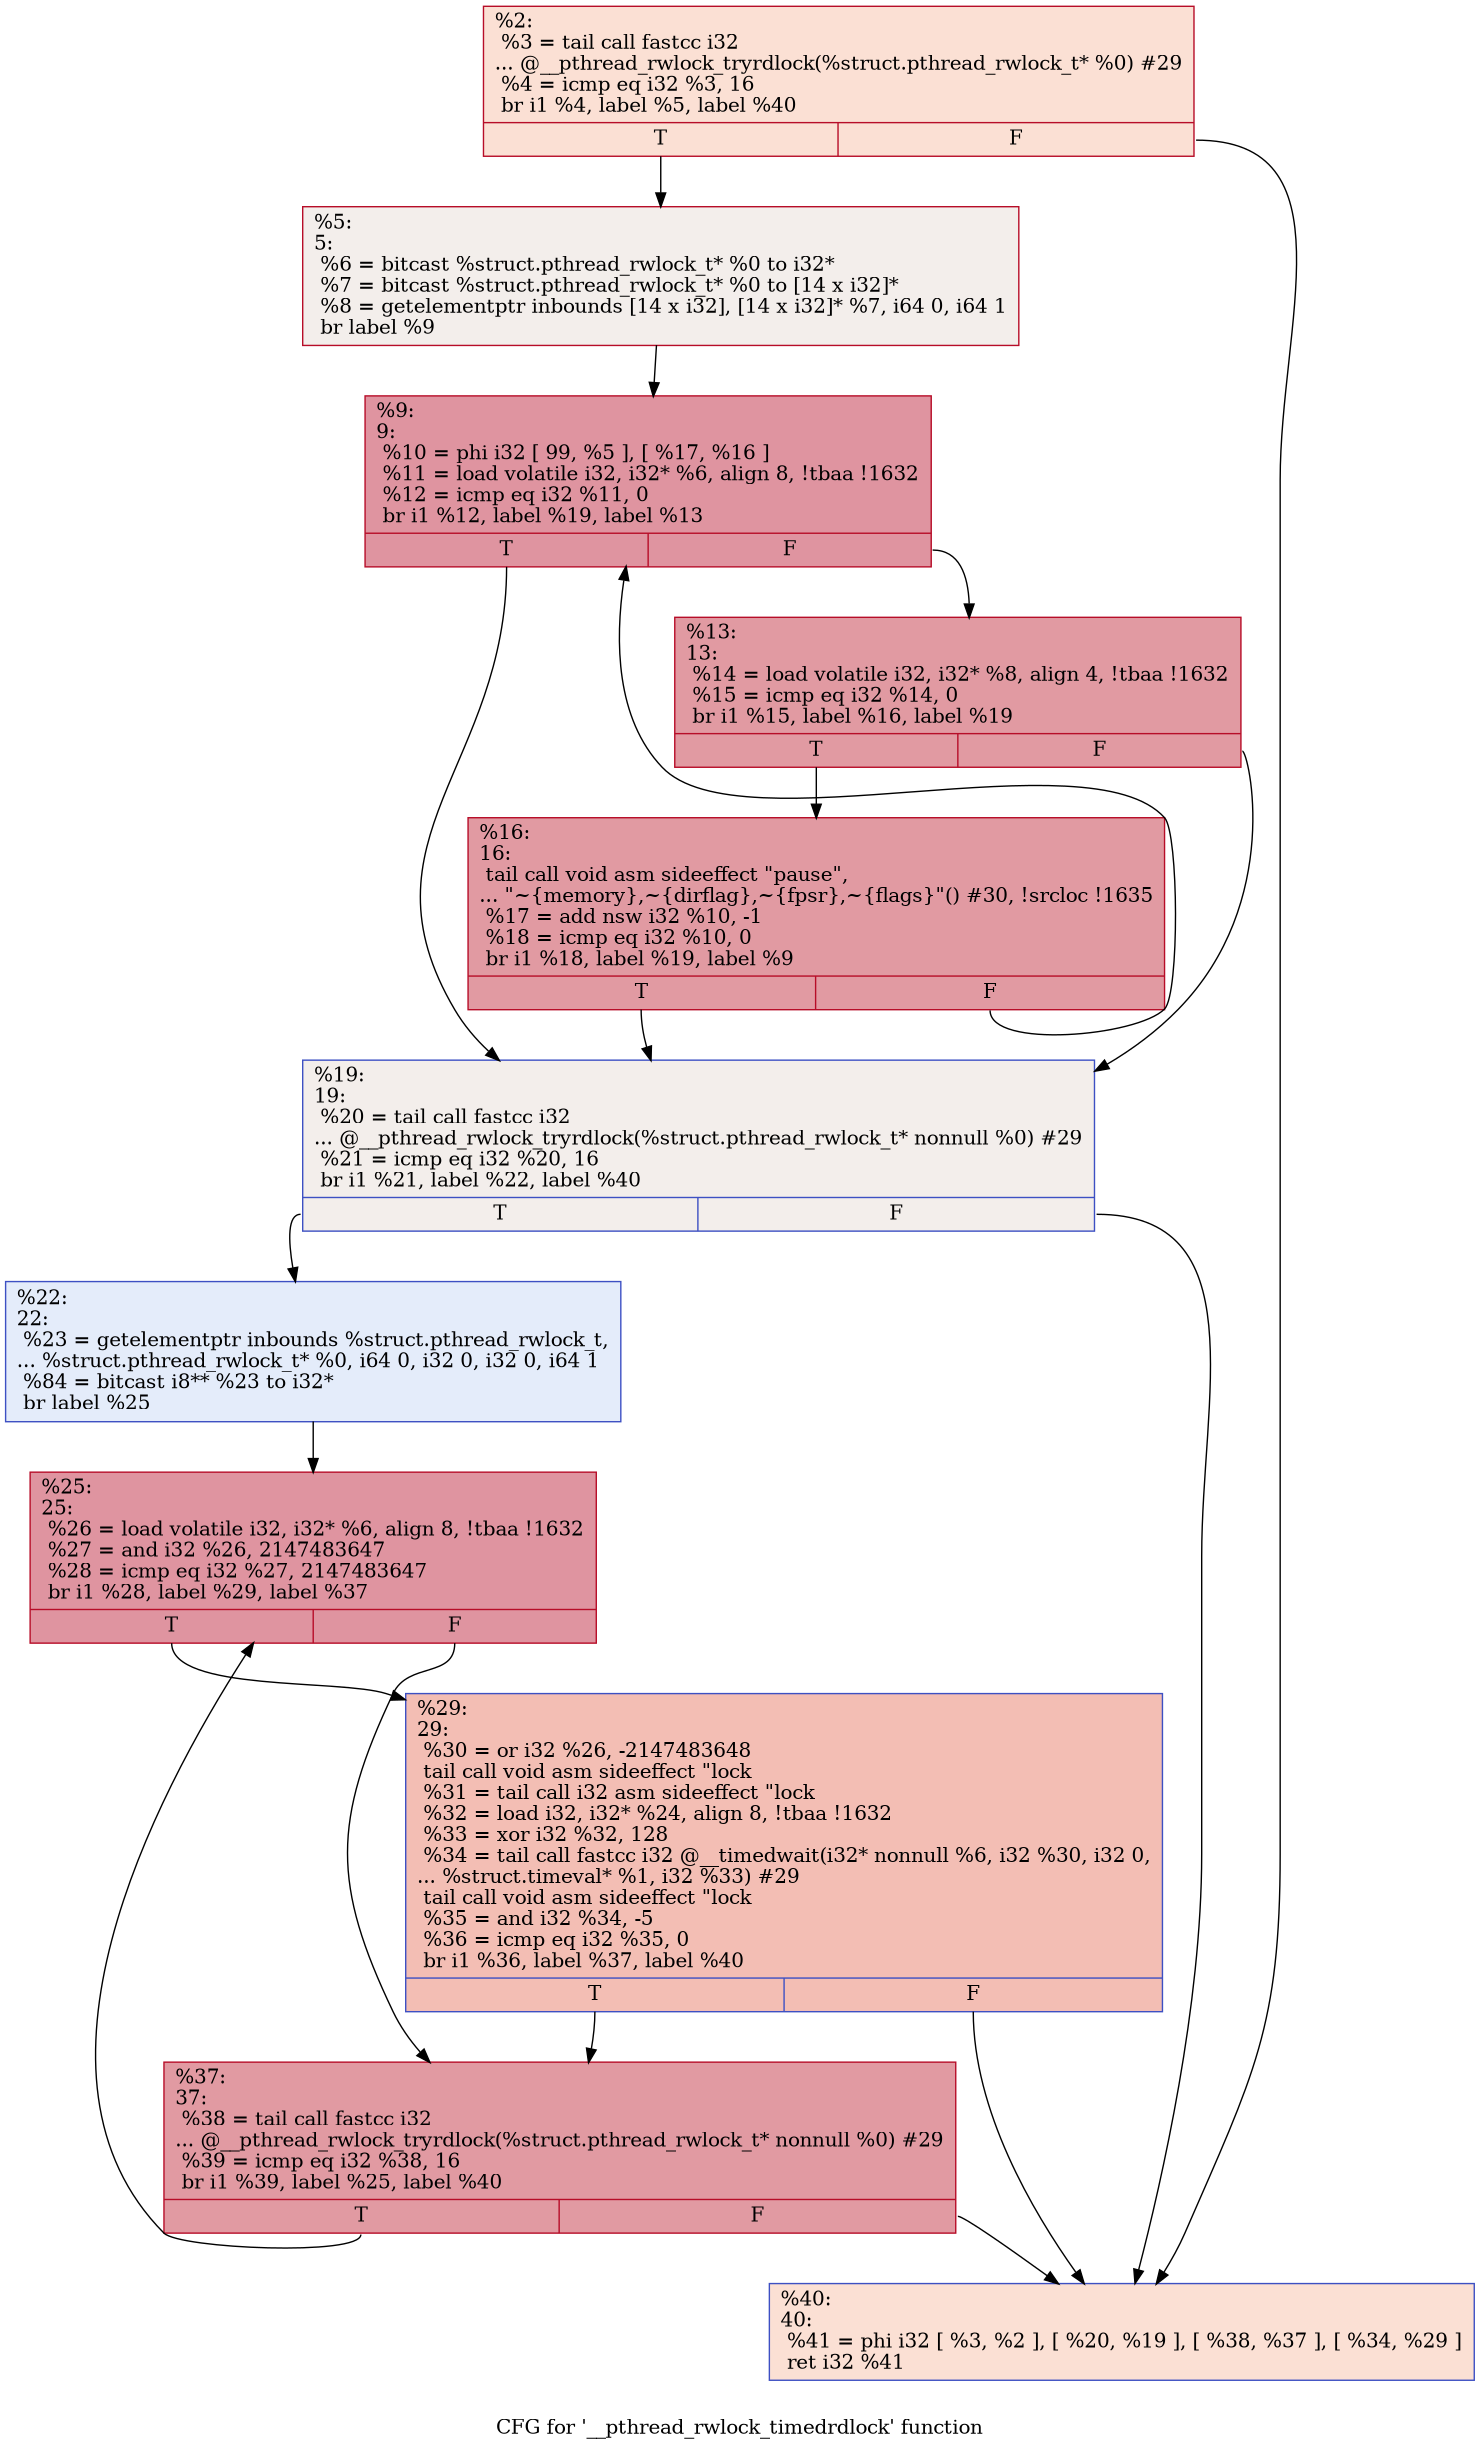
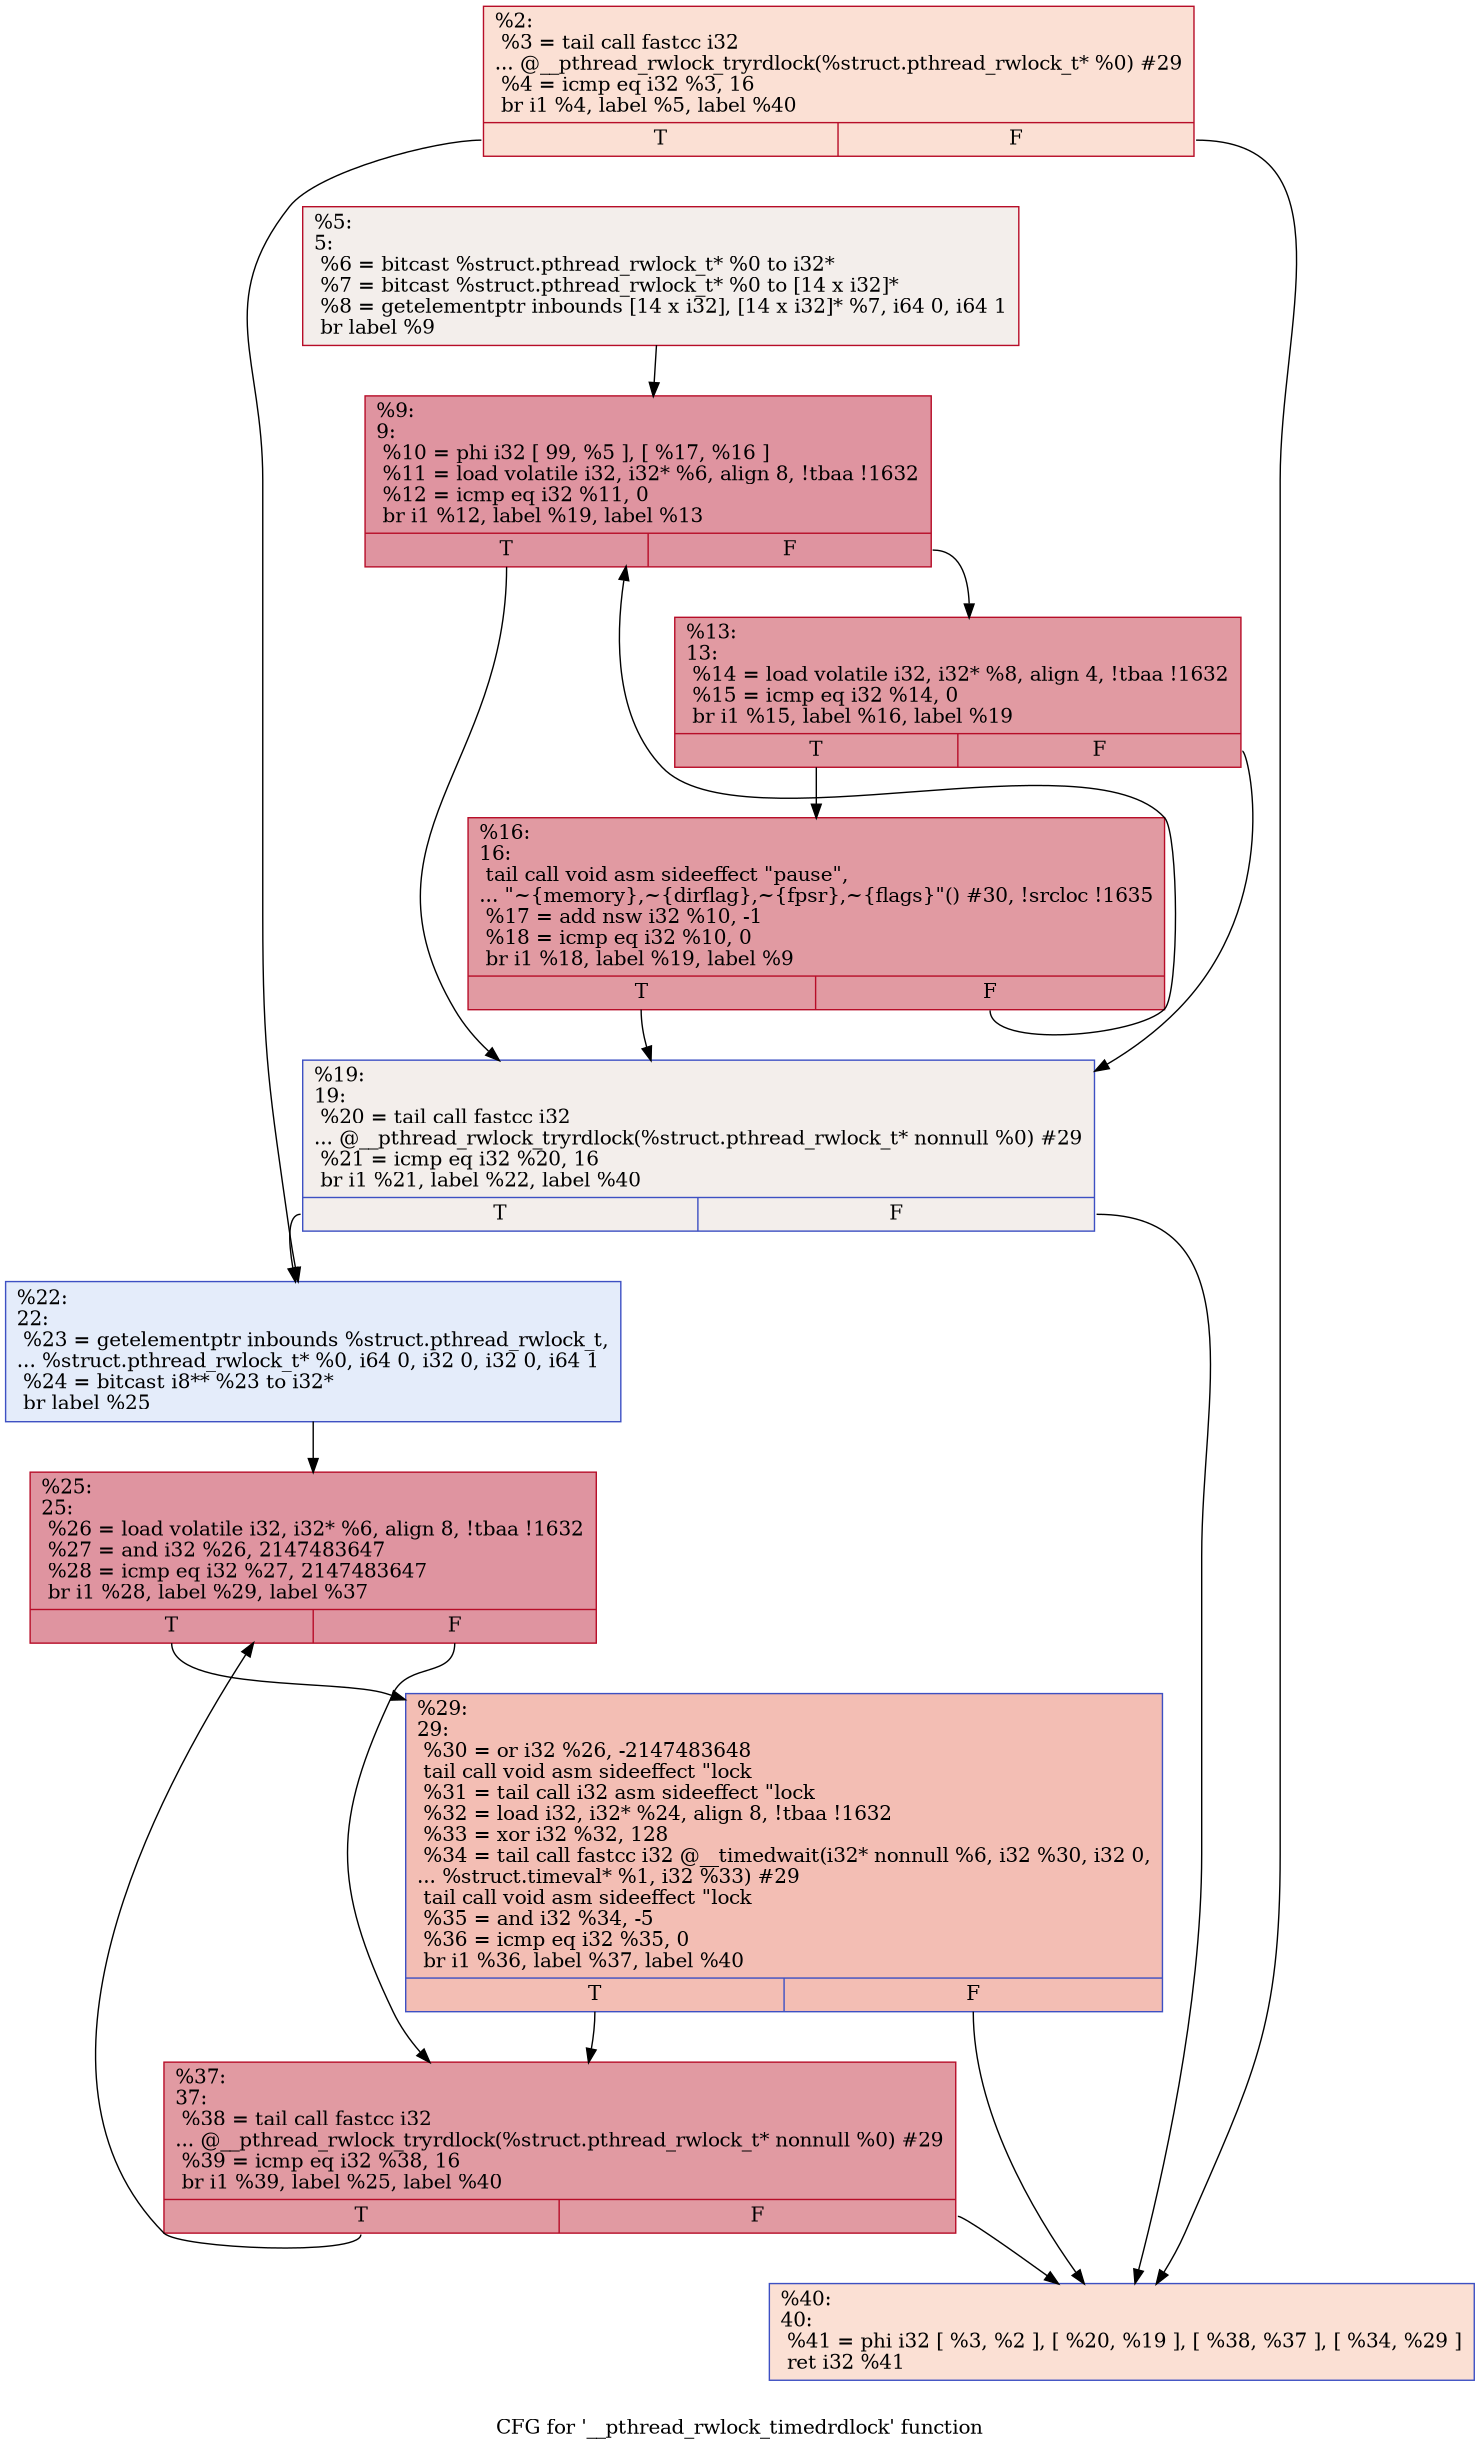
(661, 175) -> (263, 630)
(175, 1382) -> (175, 1382)
